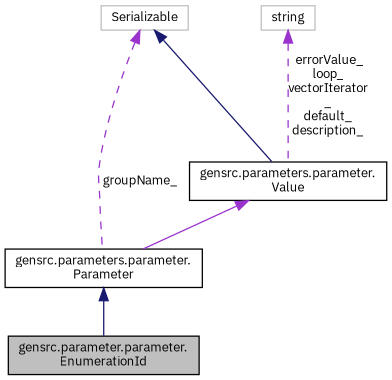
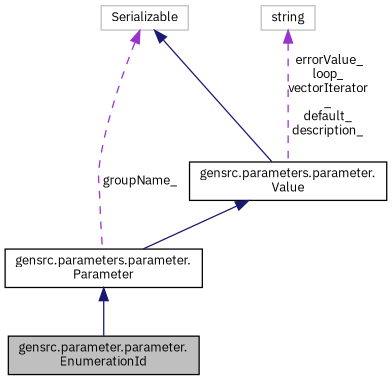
(190, 227) -> (190, 227)
